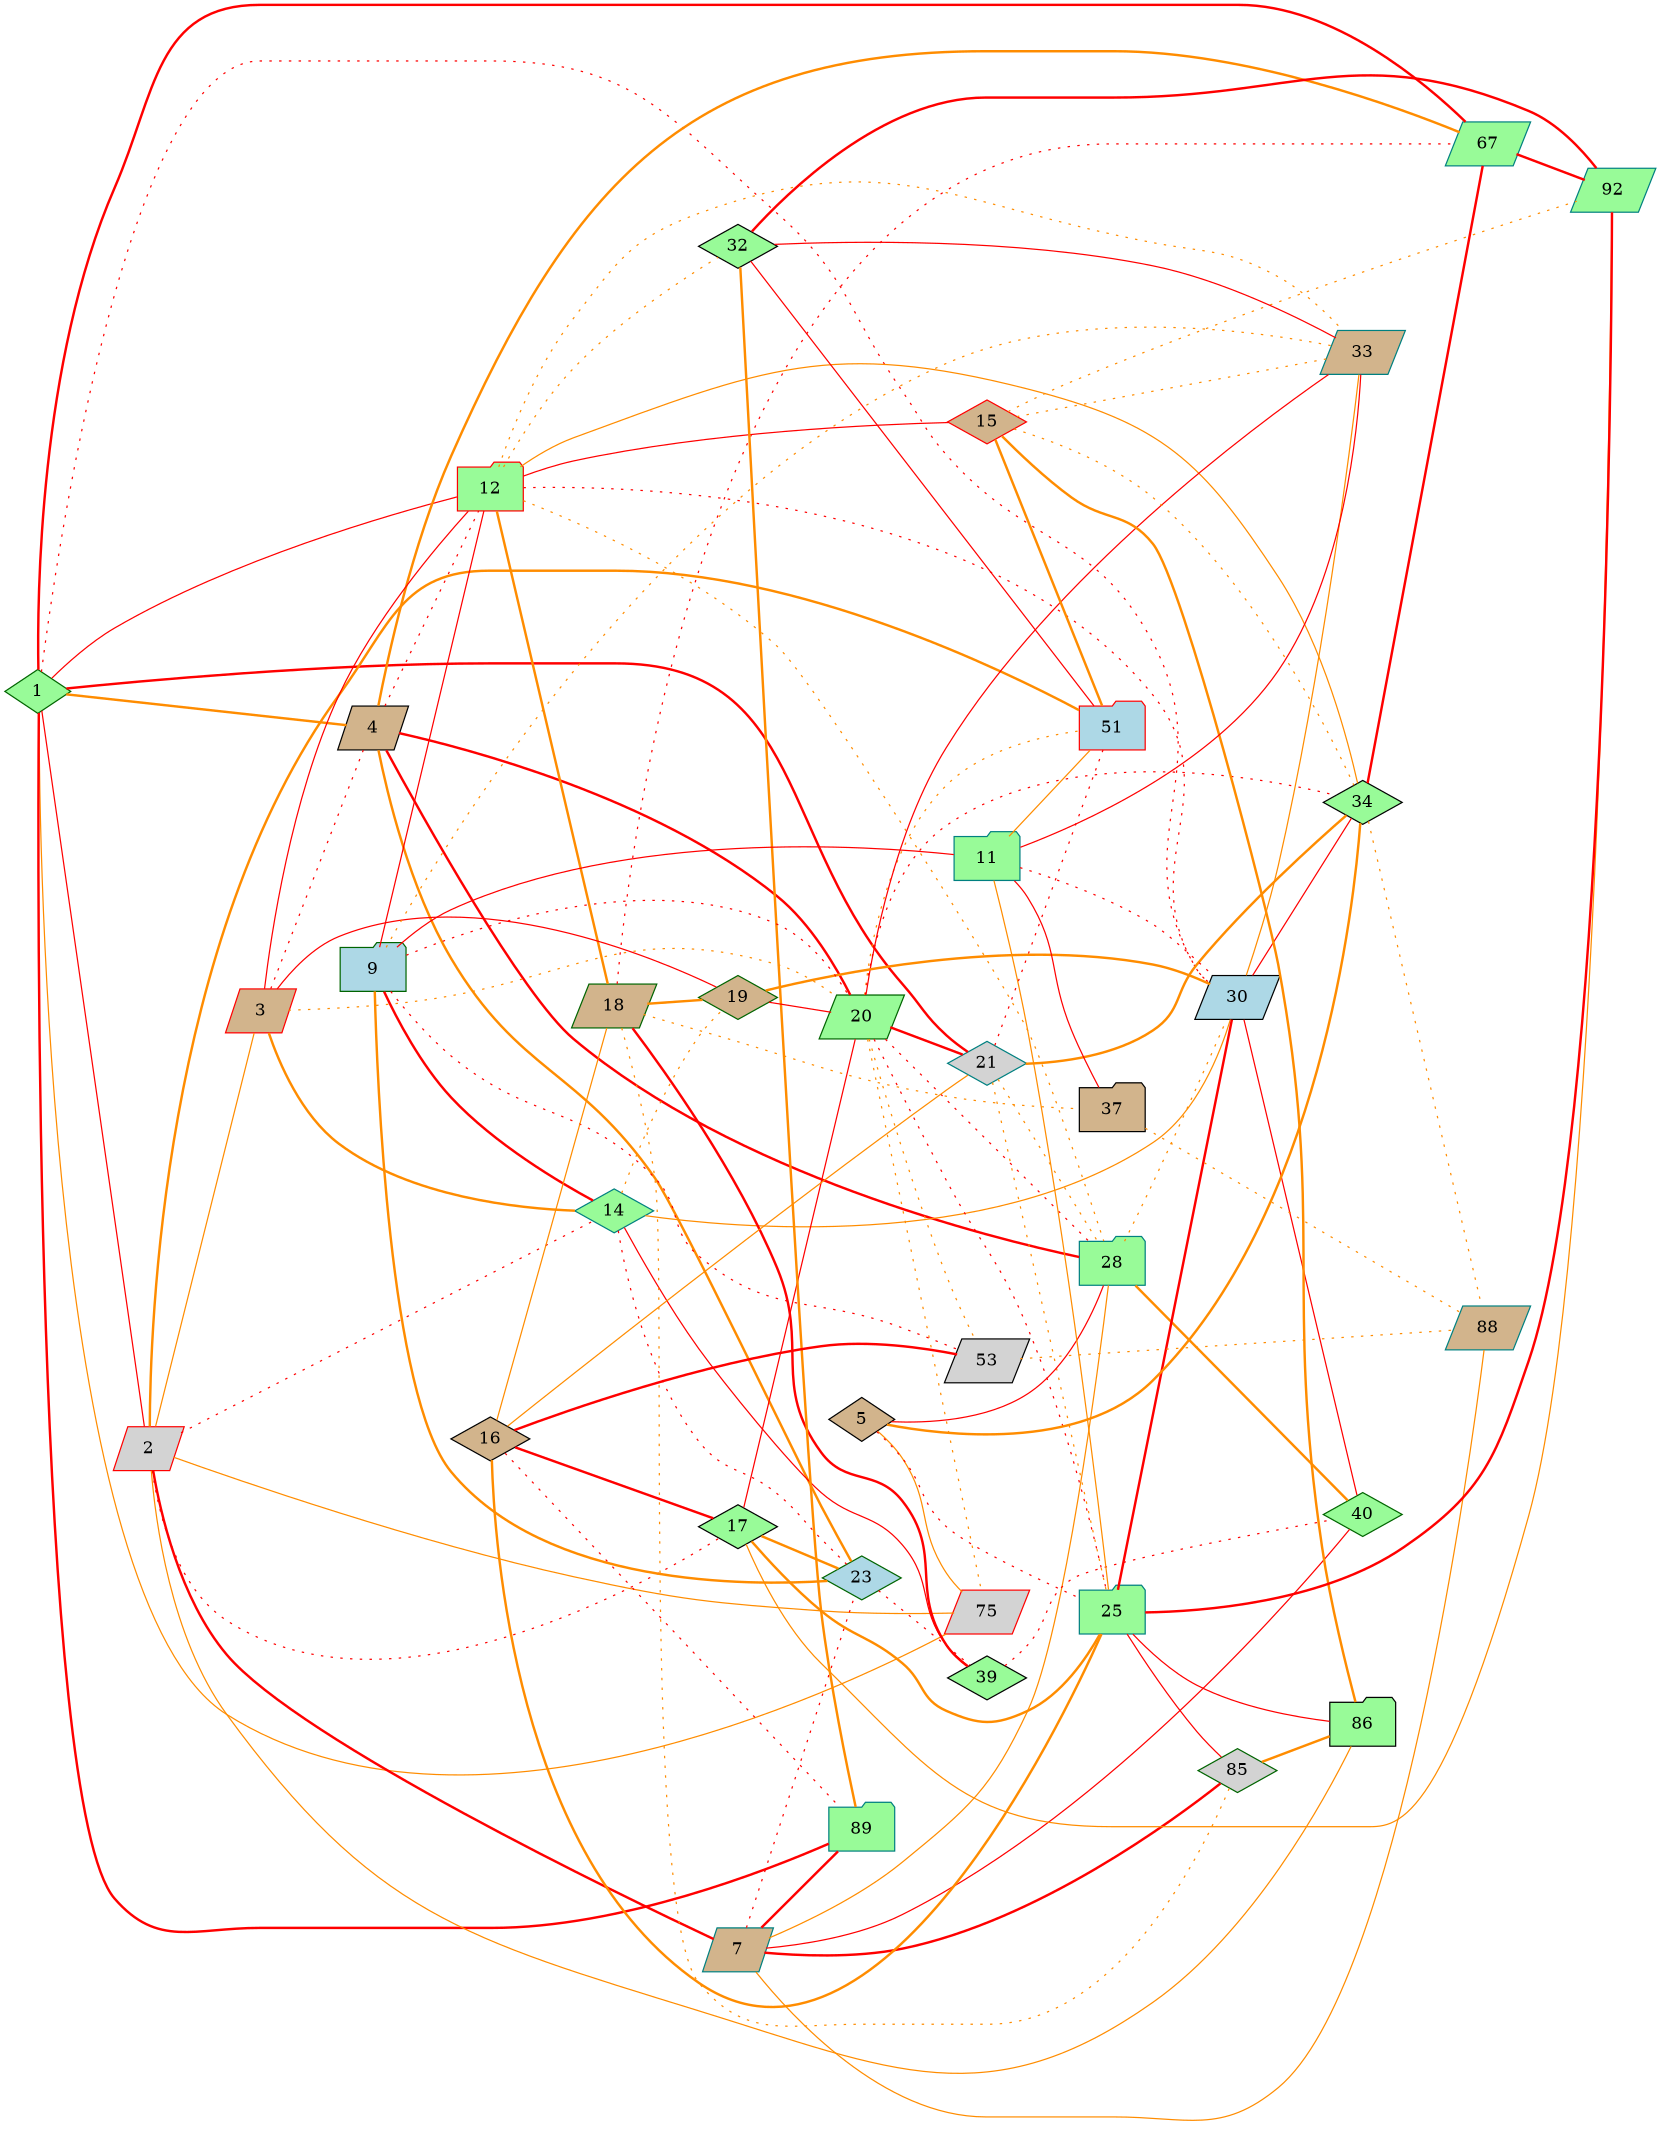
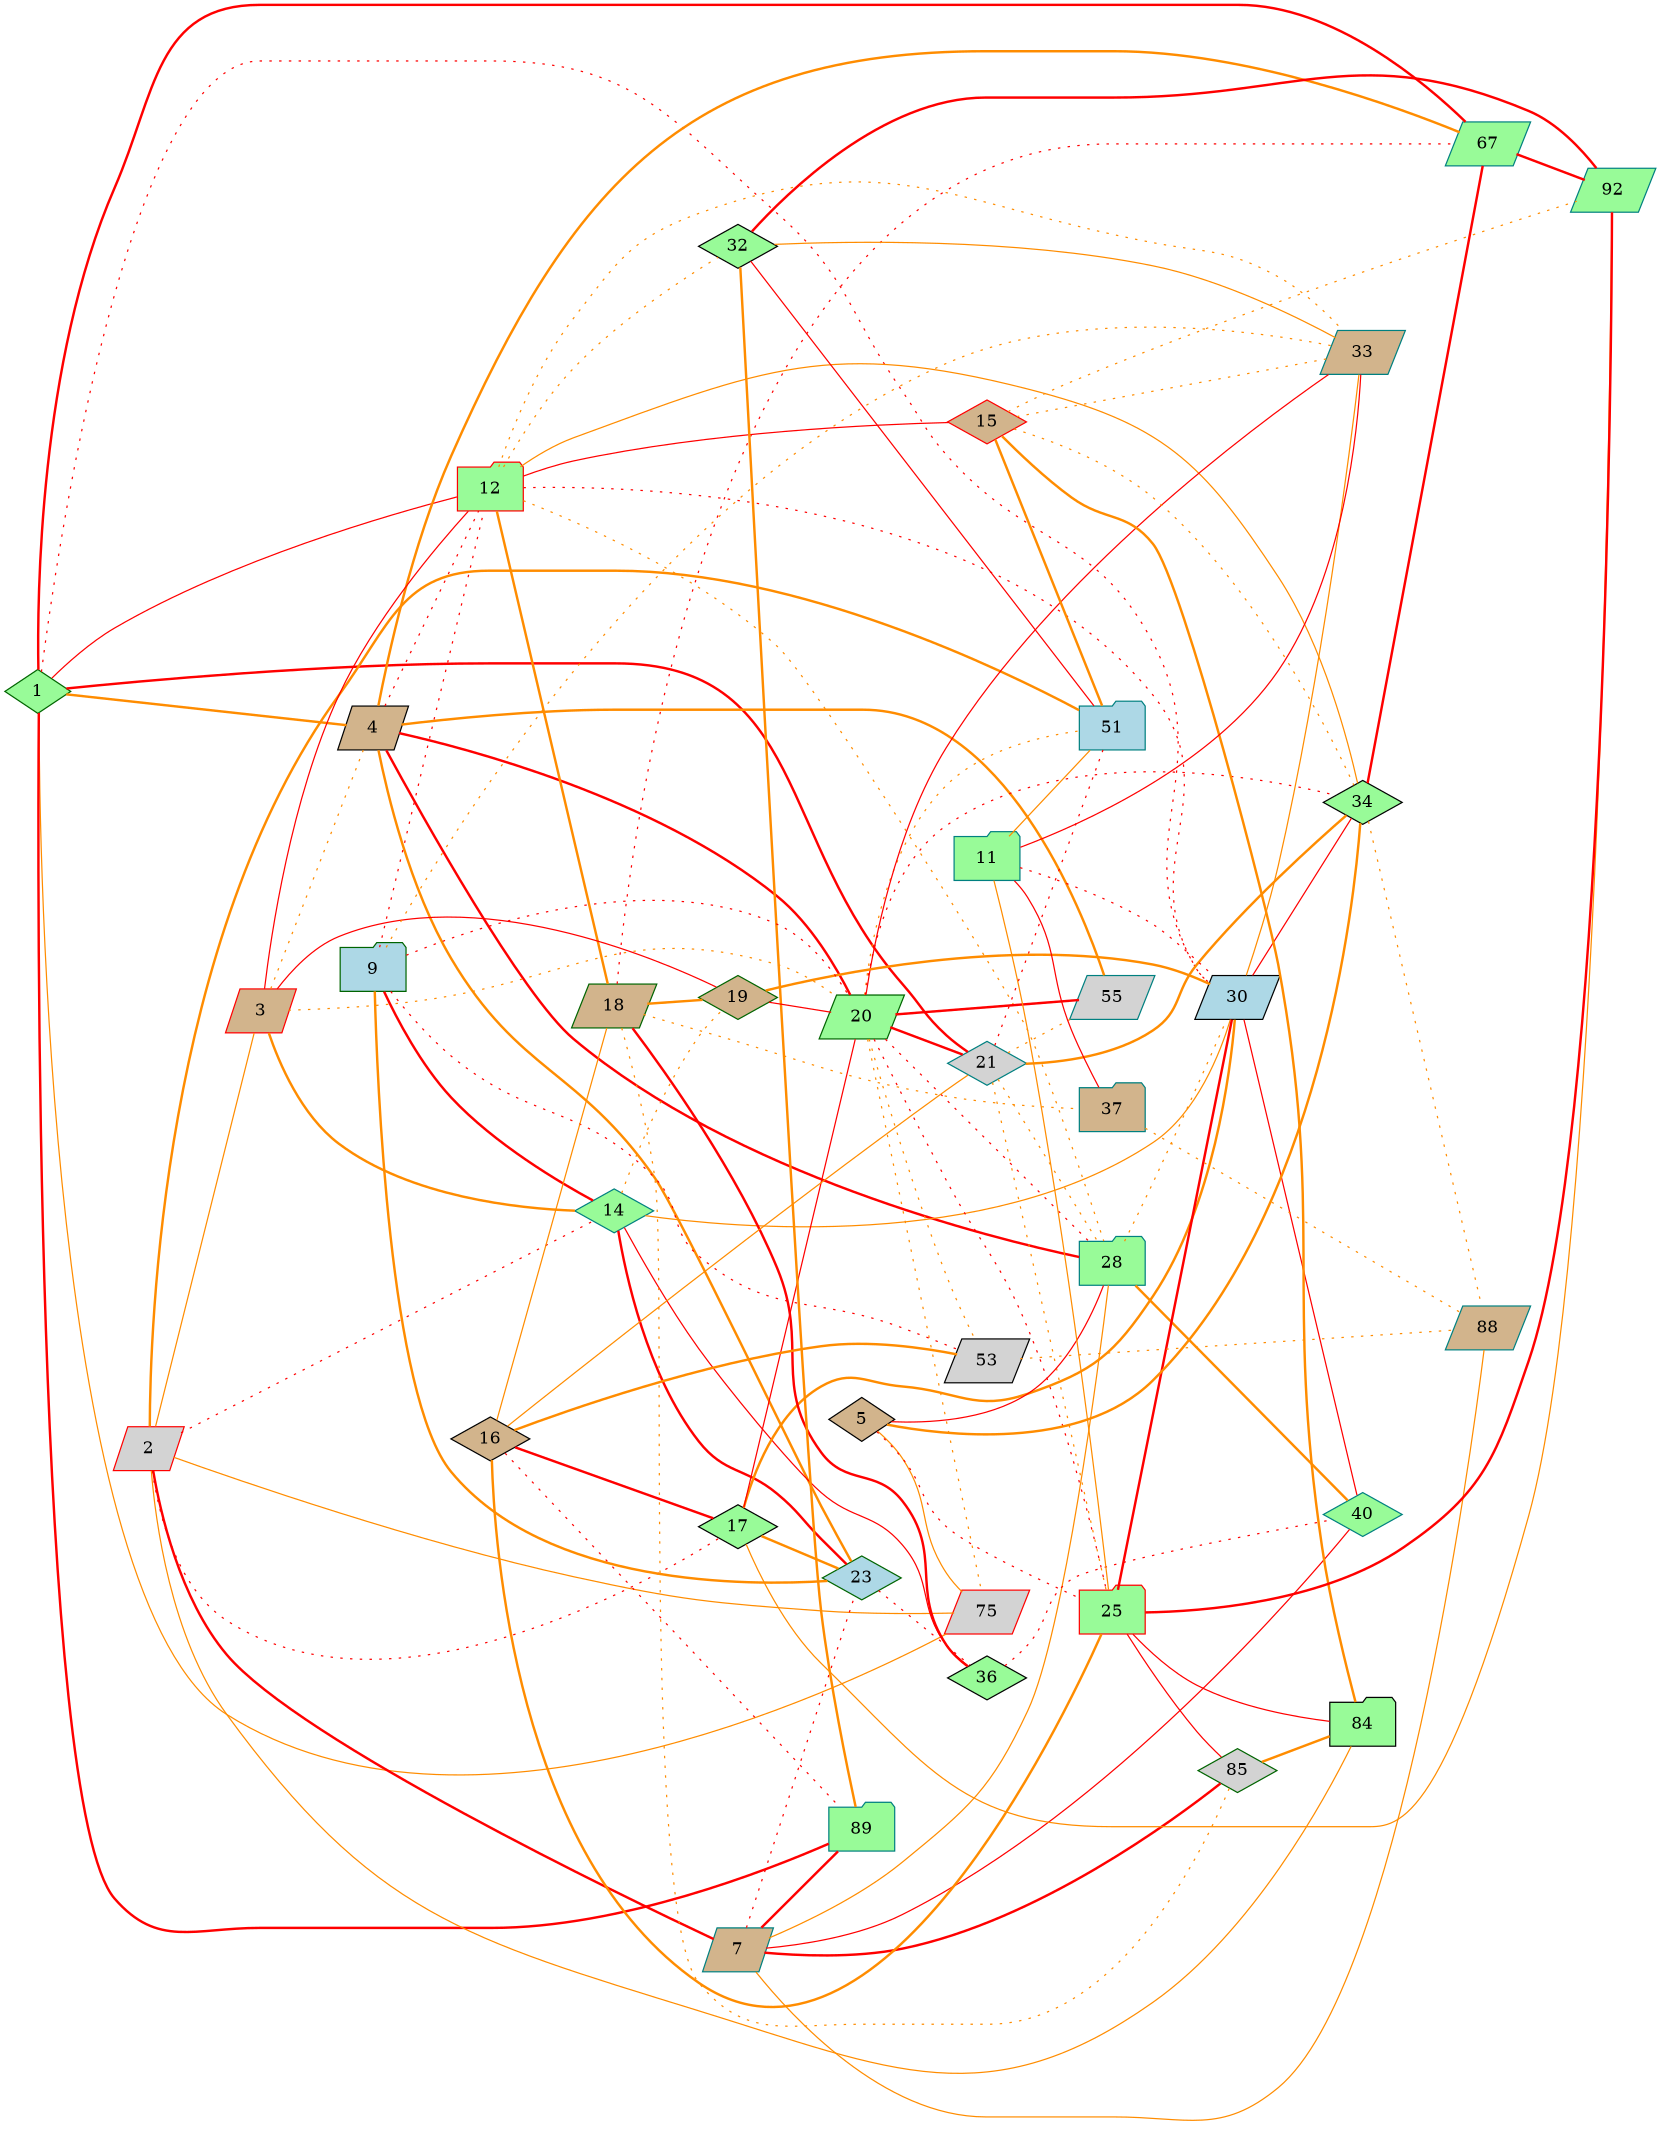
(1063, 252) -> (1063, 252)
(1112, 728) -> (1112, 728)
(432, 729) -> (432, 729)
(666, 854) -> none
(317, 869) -> (317, 869)
none -> (1112, 997)
(93, 1069) -> none
(1112, 1110) -> (1112, 1110)
(732, 1363) -> (732, 1363)
(689, 1428) -> (689, 1428)
(1363, 1515) -> (1363, 1515)
(1112, 1612) -> (1112, 1612)
(987, 1678) -> (987, 1678)
(922, 1688) -> (1072, 1376)
(1363, 1724) -> (1363, 1724)
